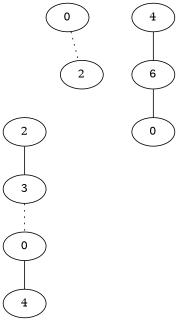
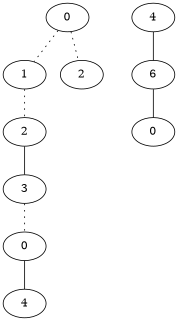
none -> (25, 75)
